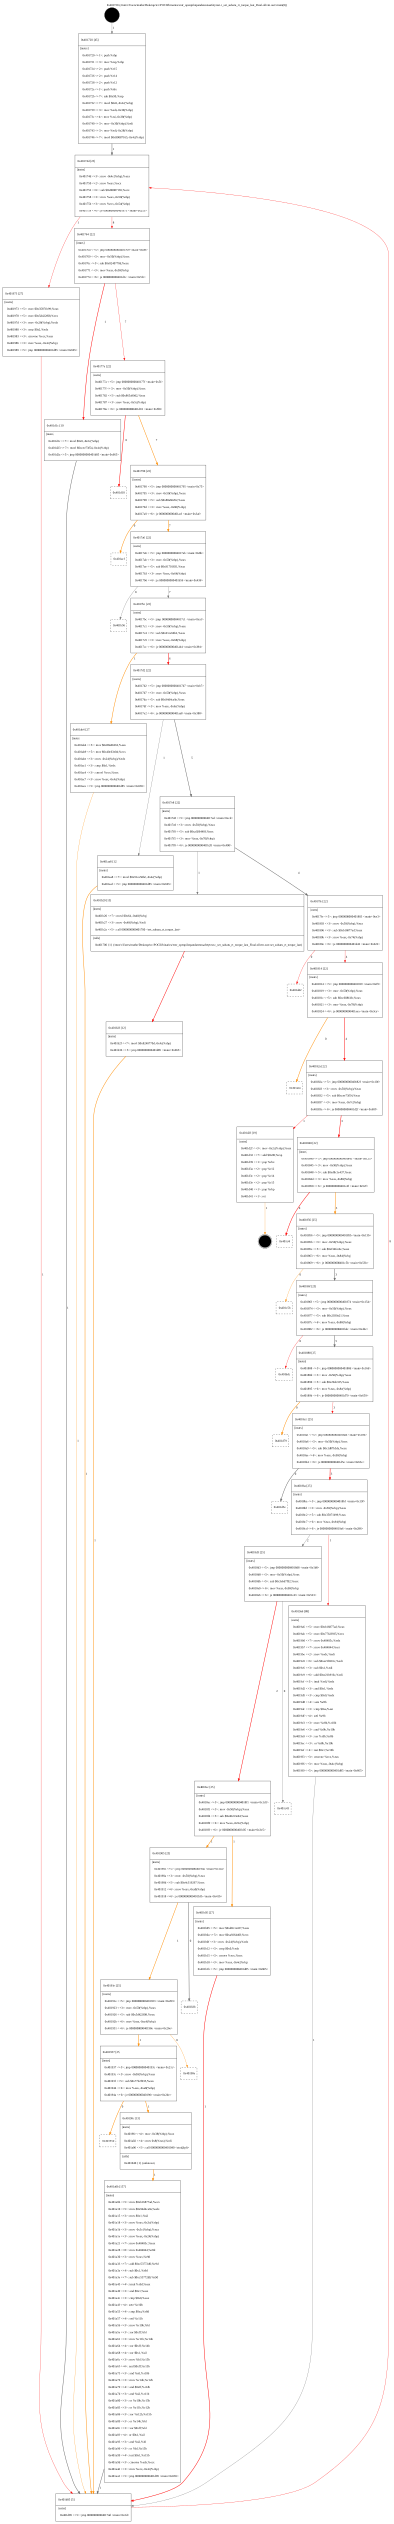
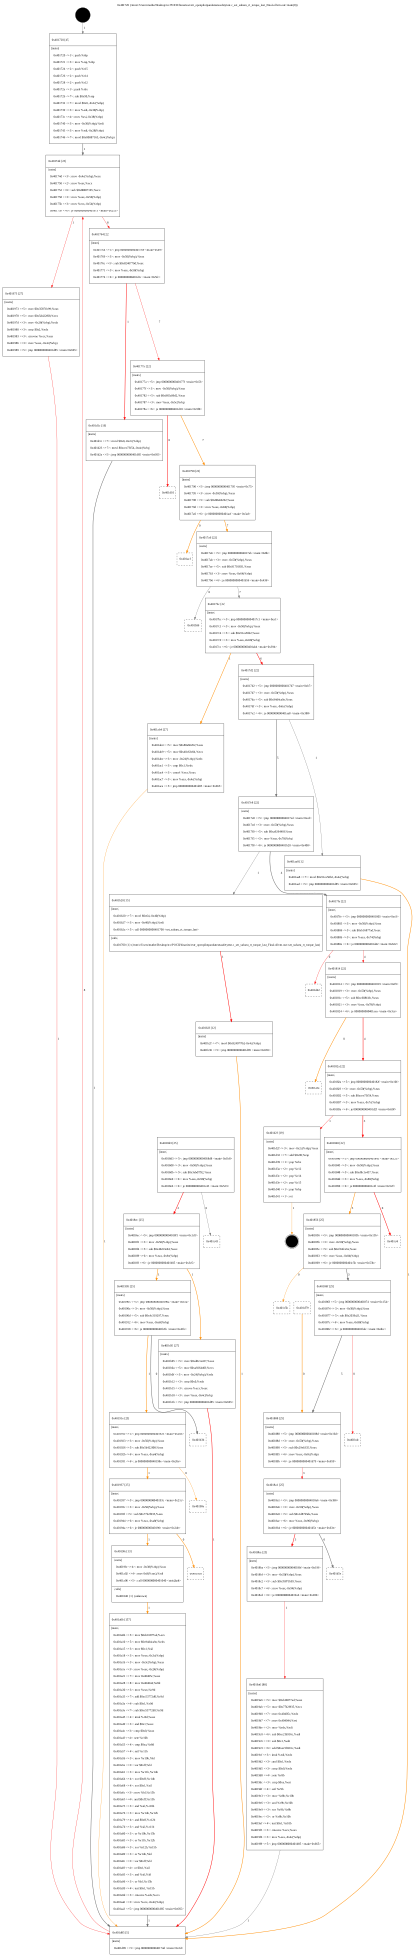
(289, 1416) -> (302, 1362)
(307, 1540) -> none
